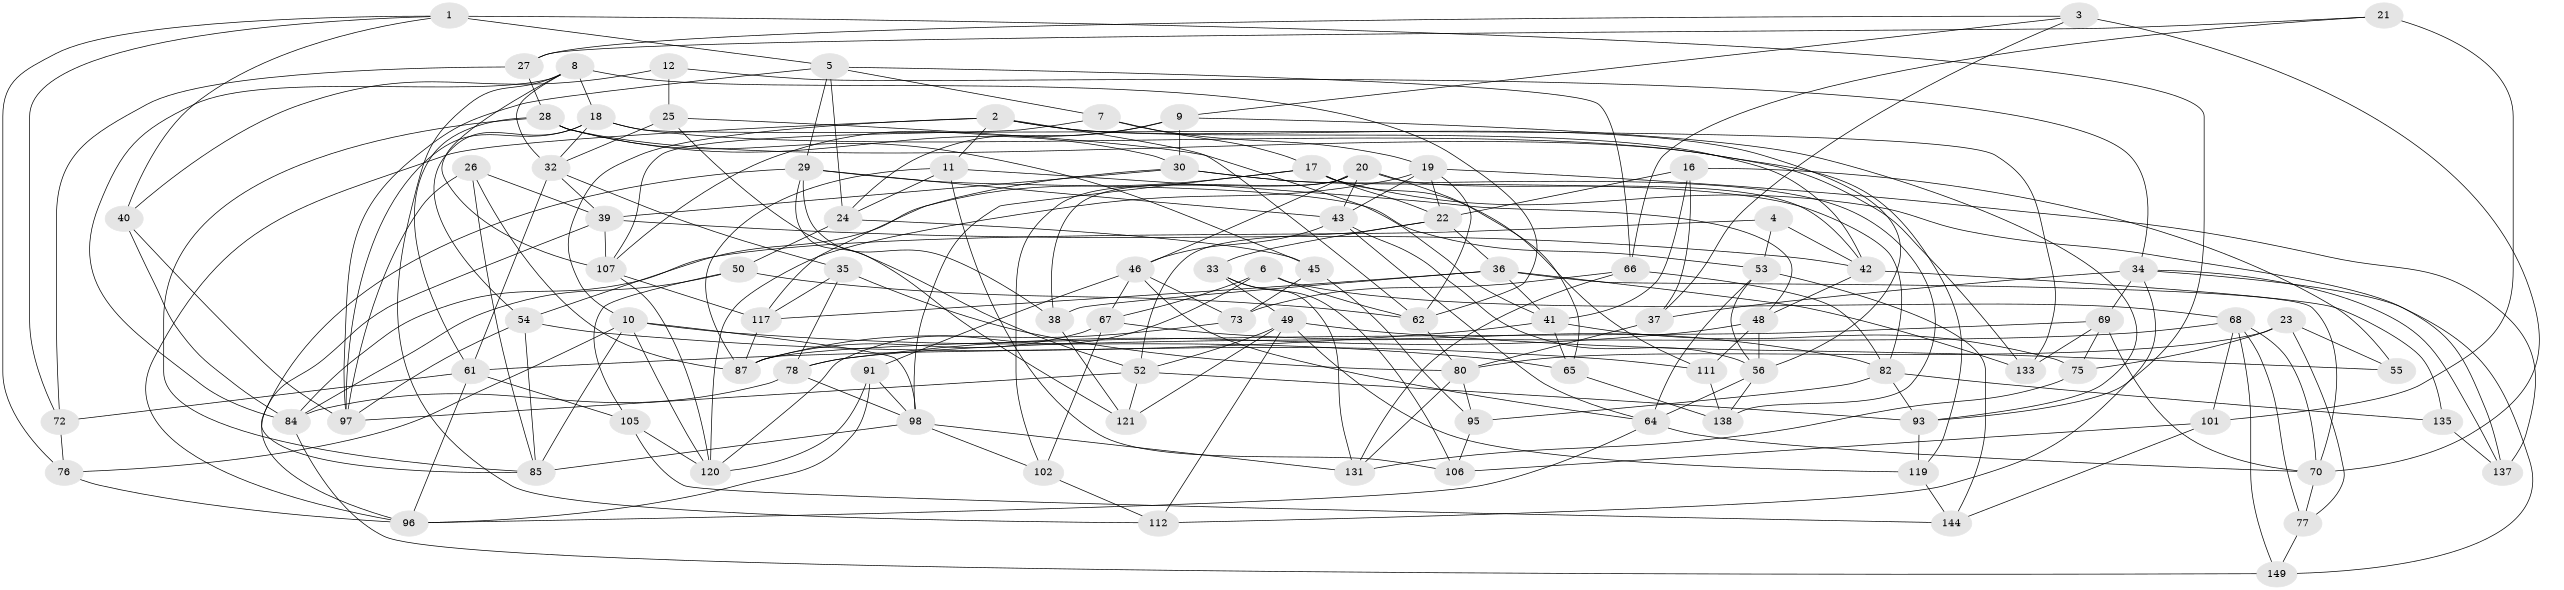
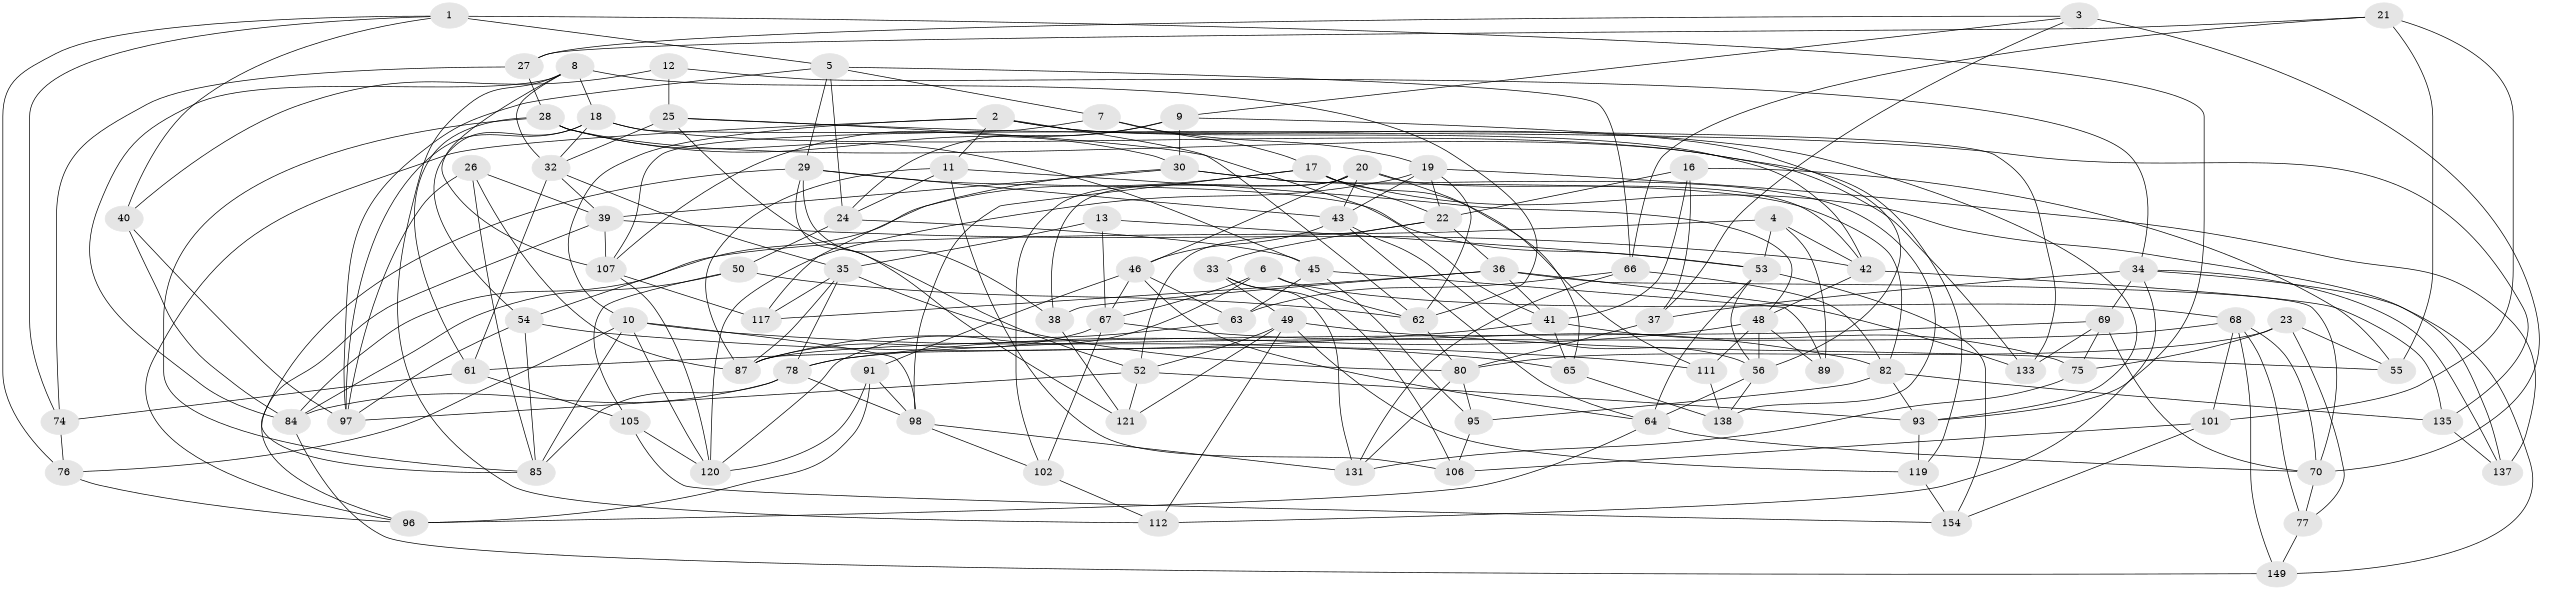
none -> (2005, 154)
none -> (2433, 191)
none -> (1102, 219)
(1237, 320) -> (1237, 320)
(750, 348) -> (797, 324)
none -> (1825, 371)
(60, 422) -> (60, 422)
(440, 447) -> none
(726, 447) -> (651, 394)
(1952, 524) -> (1952, 524)
